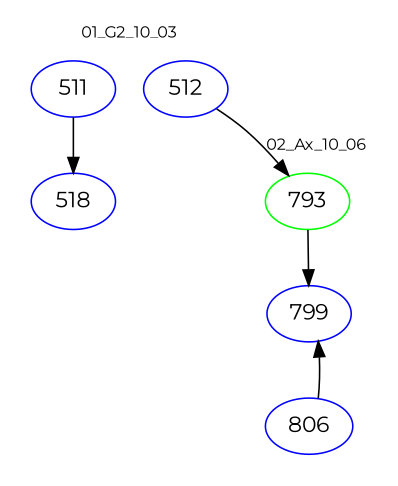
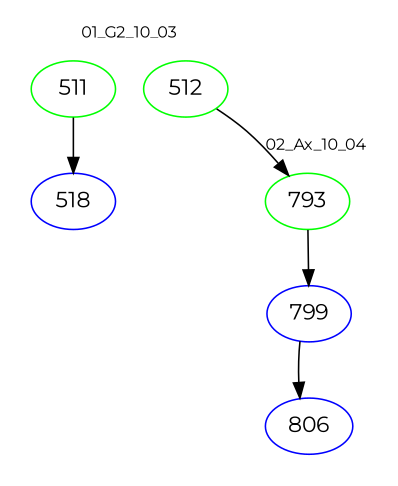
(73, 89) -> (73, 89)
(186, 89) -> (186, 89)
(316, 146) -> (316, 146)
(320, 378) -> (299, 362)
